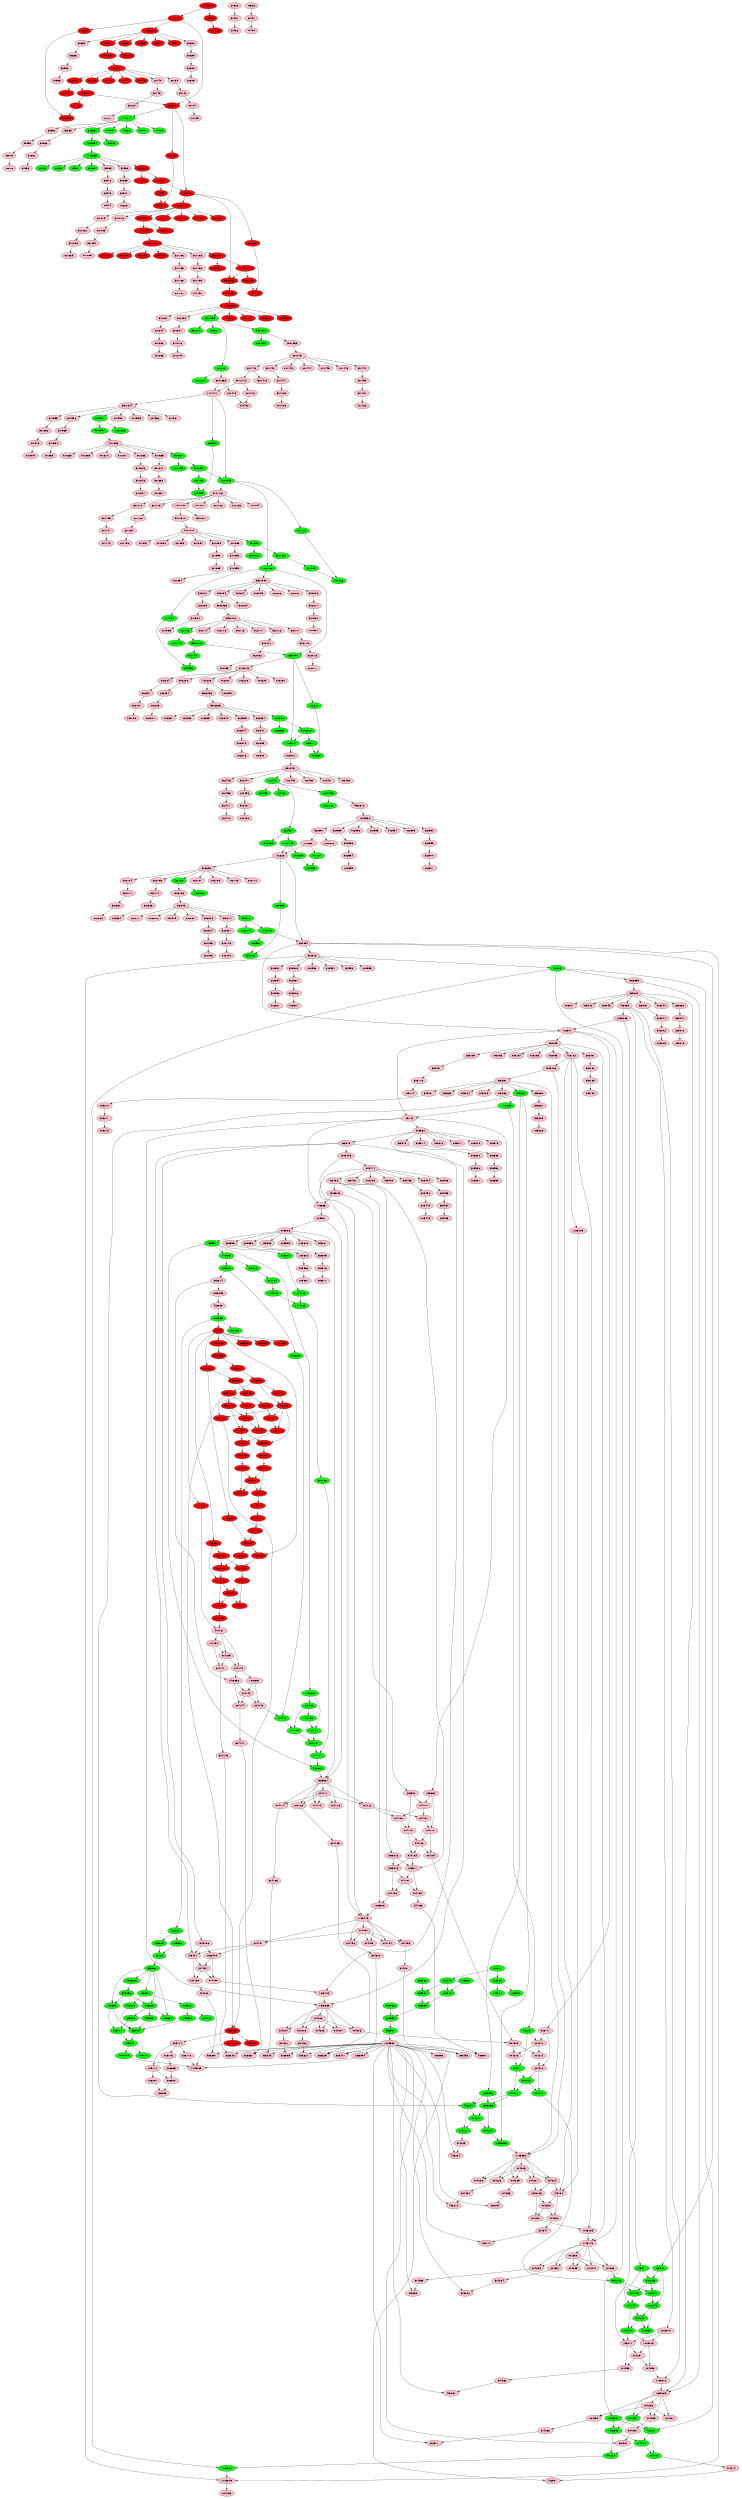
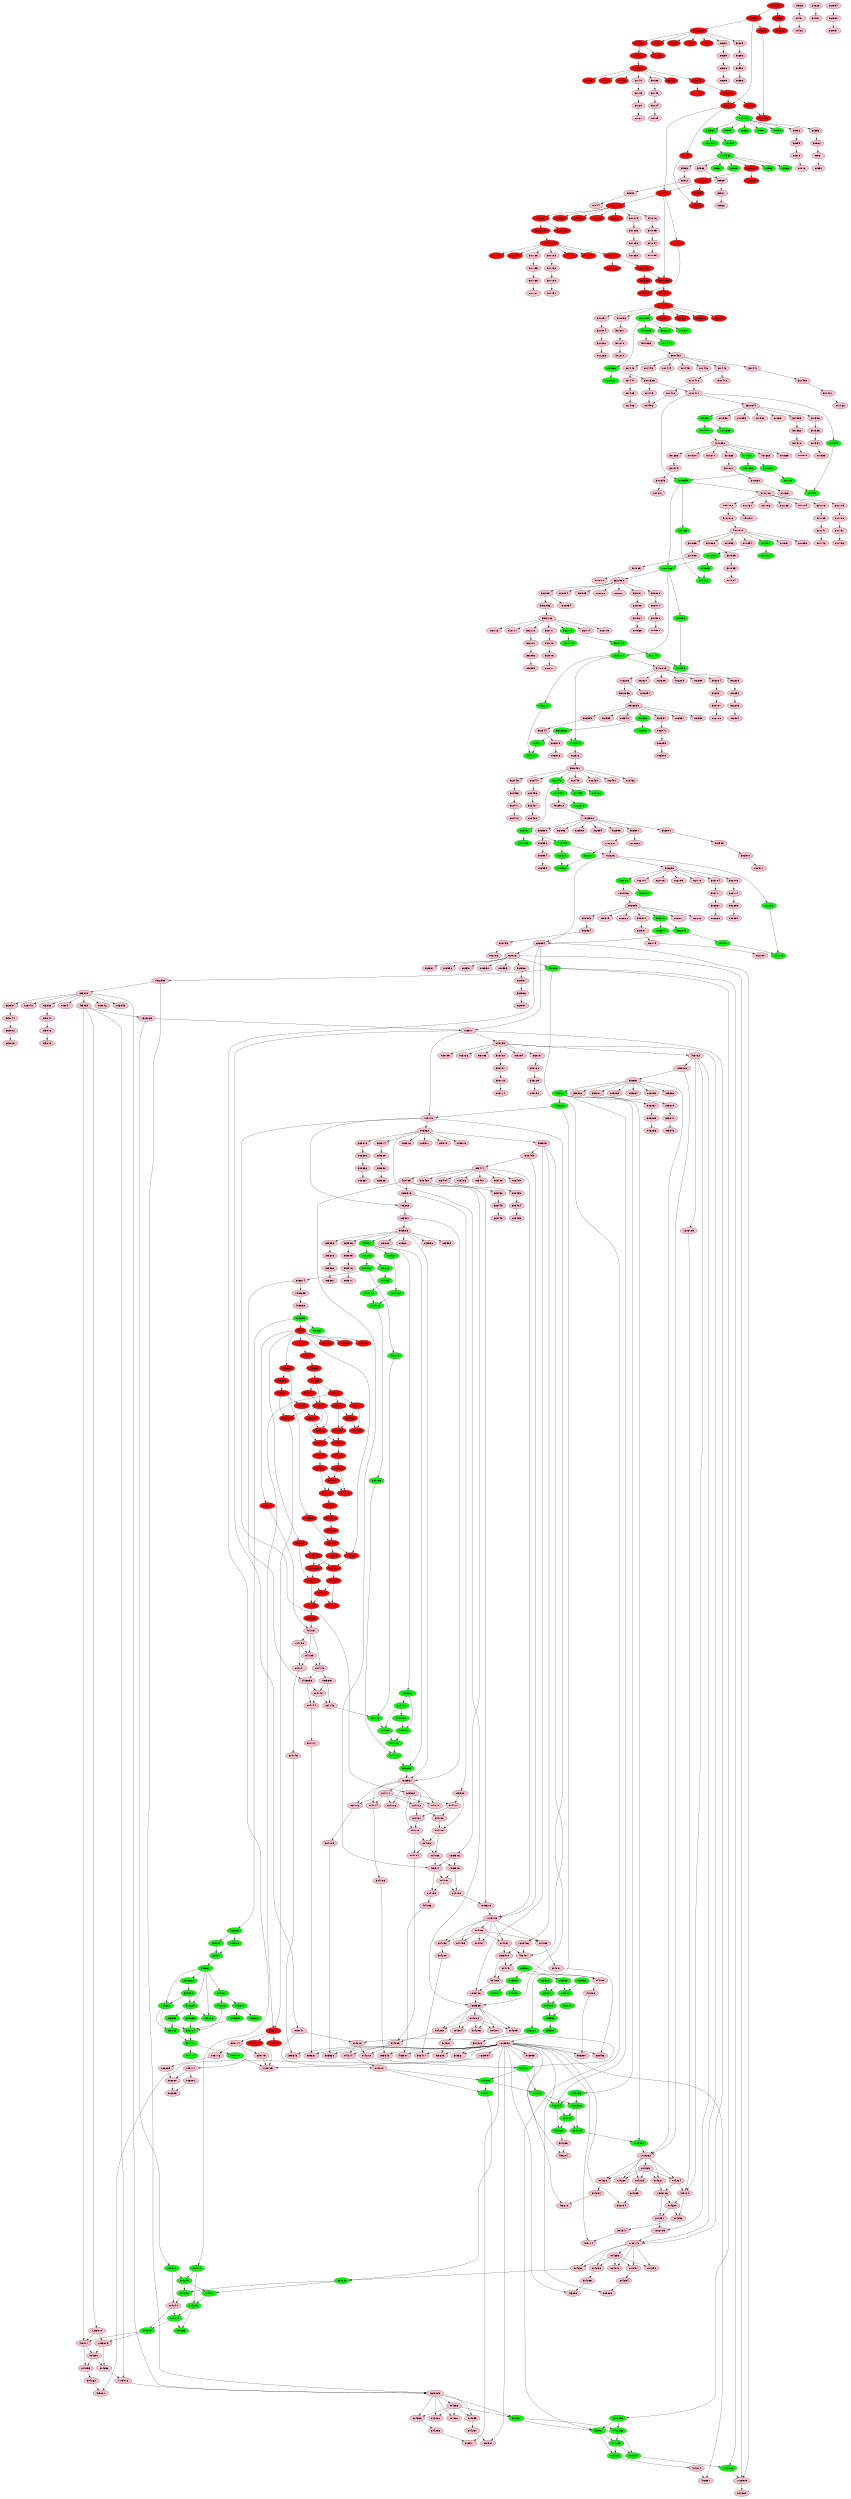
(251, 31) -> none
none -> (600, 581)
(275, 974) -> none
(631, 2306) -> (173, 2306)
none -> (436, 2418)
